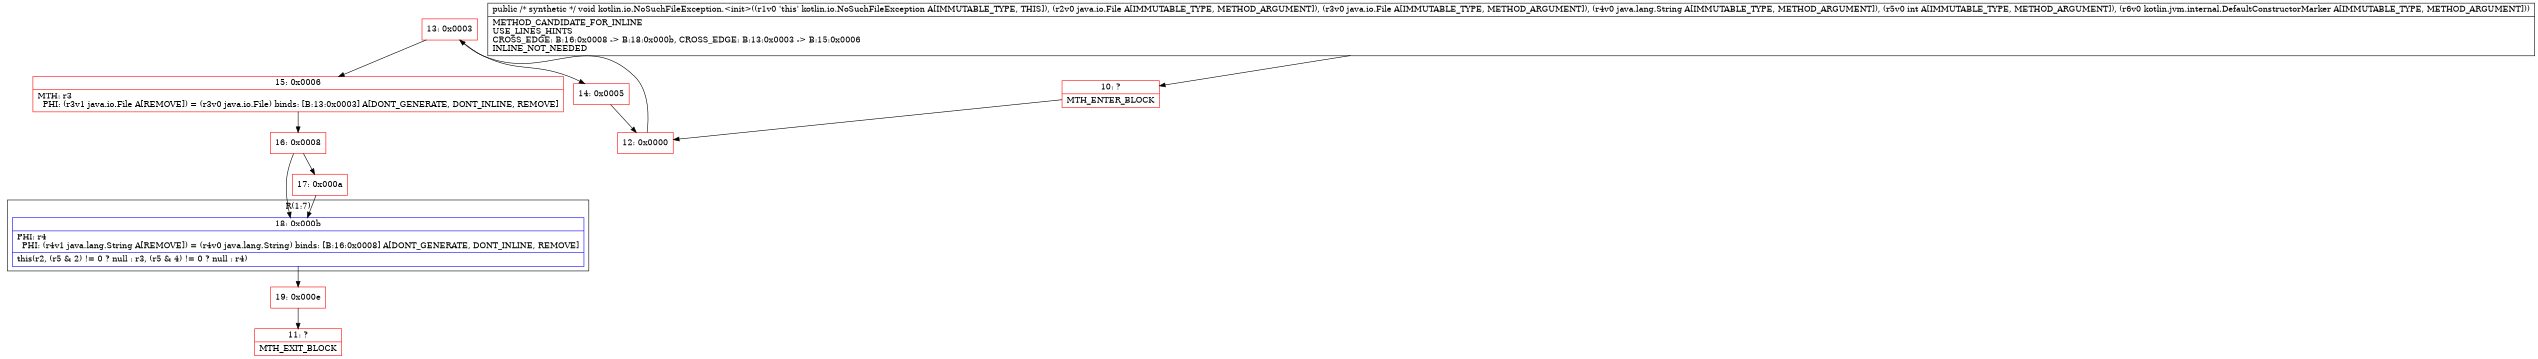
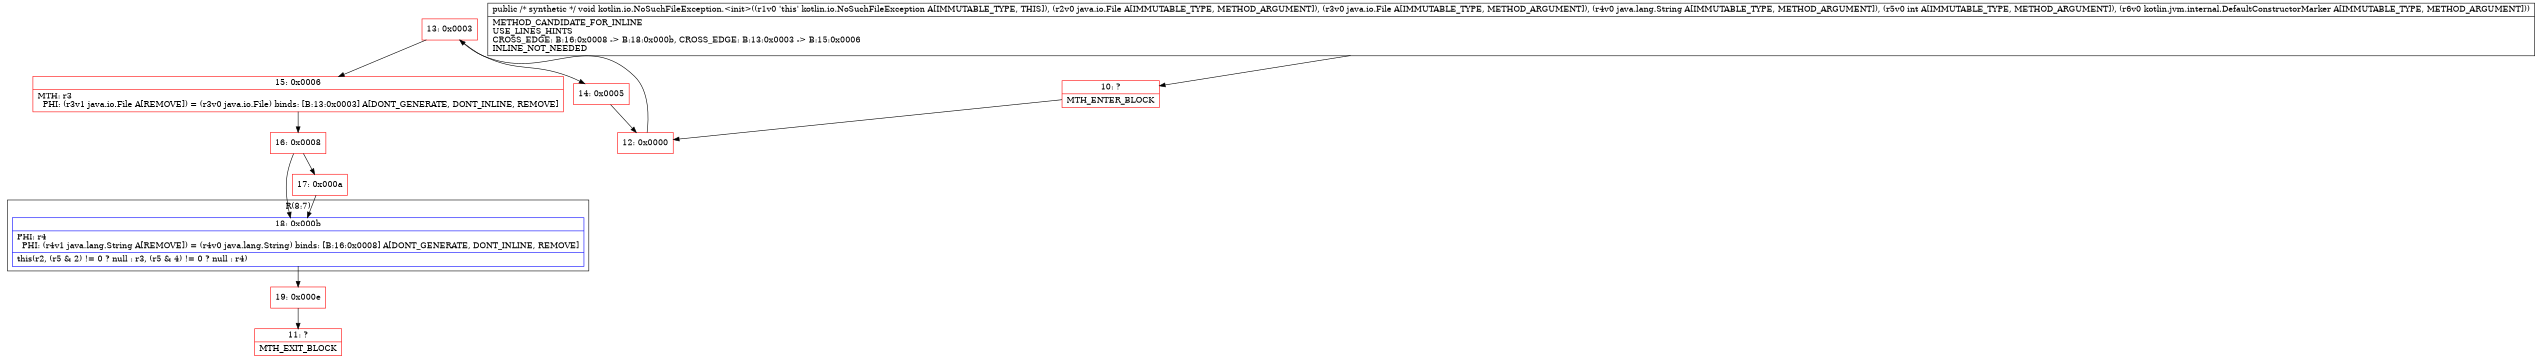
(298, 207) -> (298, 207)
